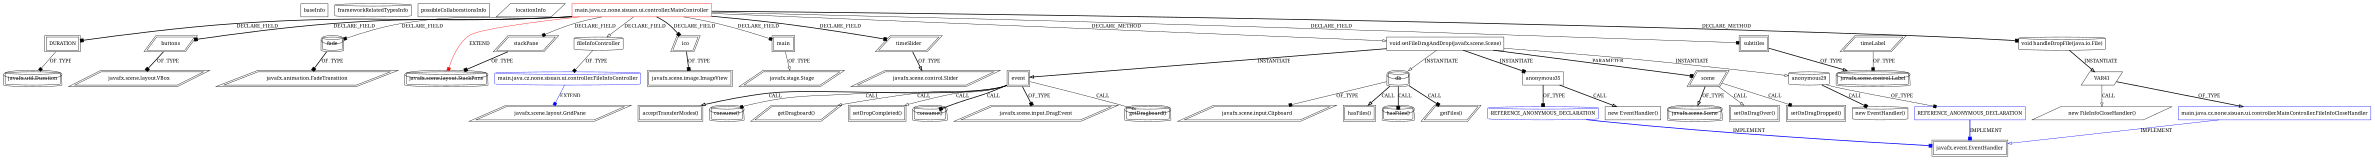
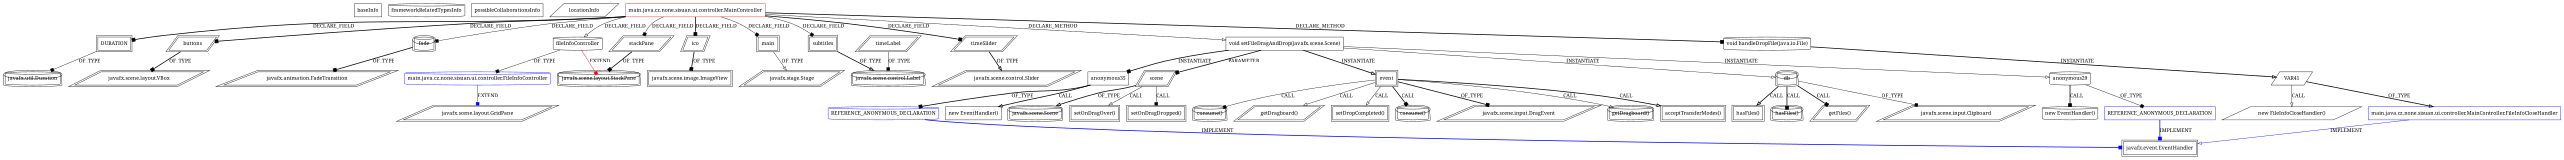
(505, 27) -> (588, 61)
